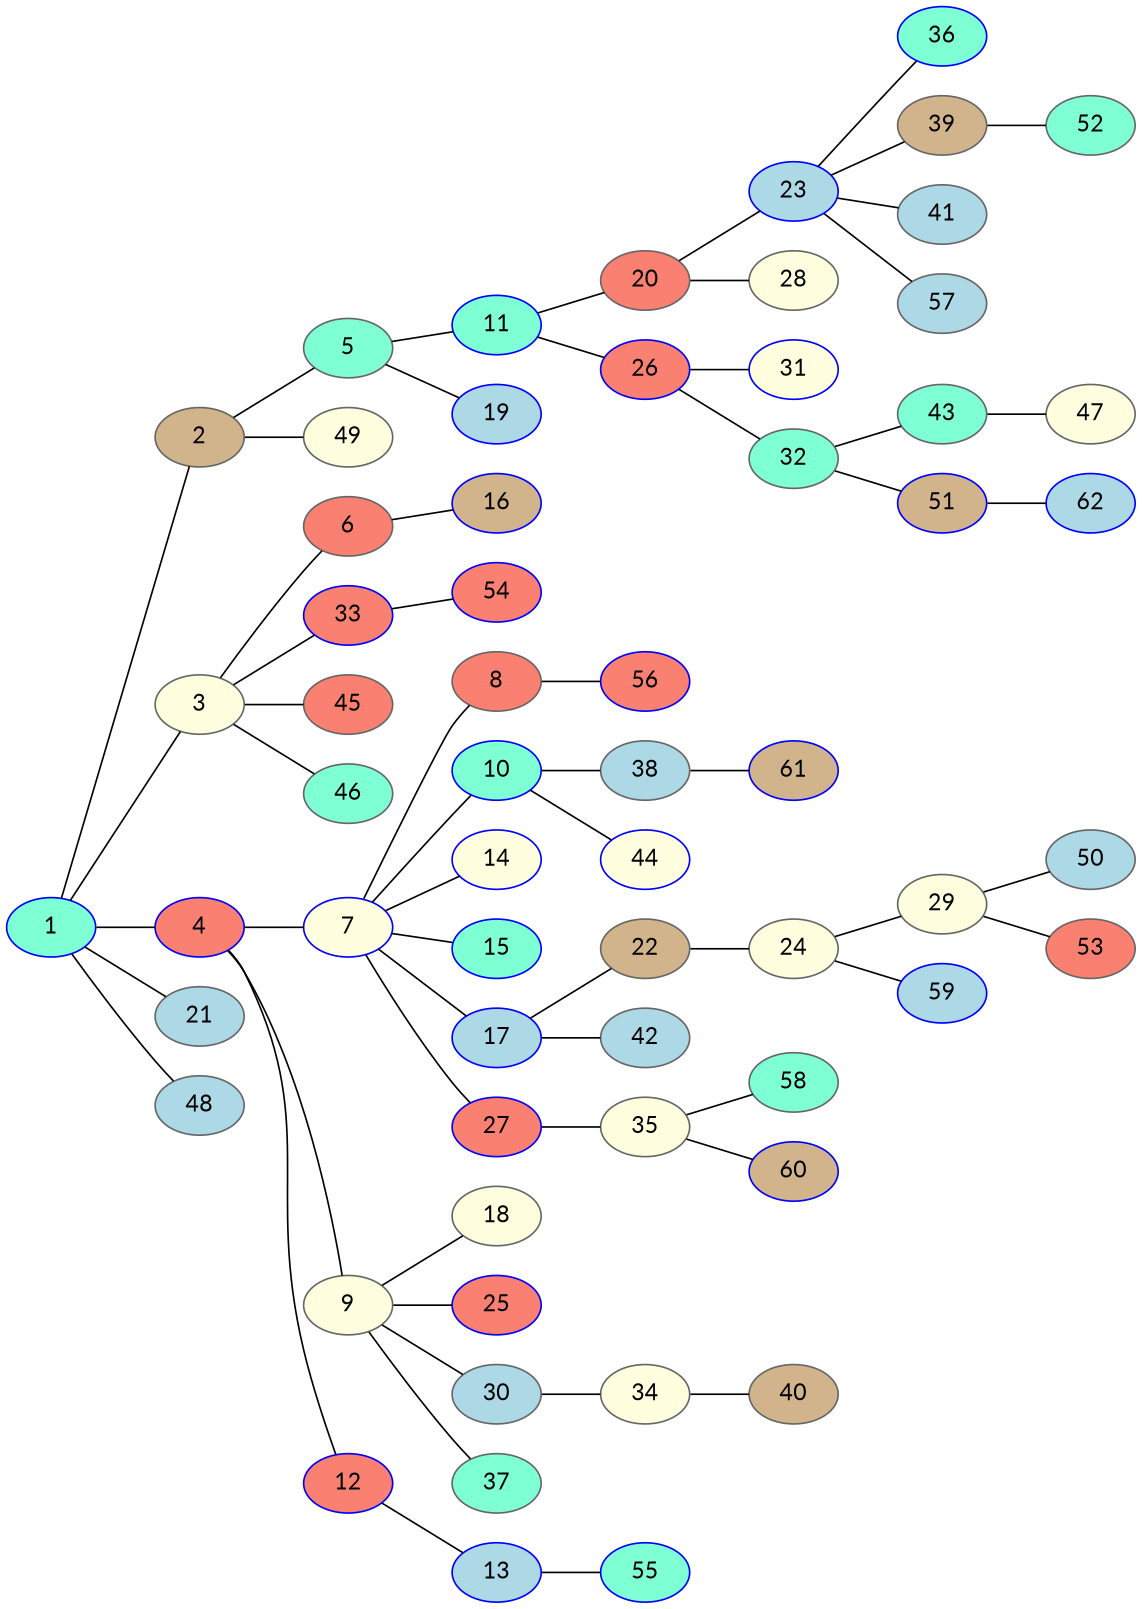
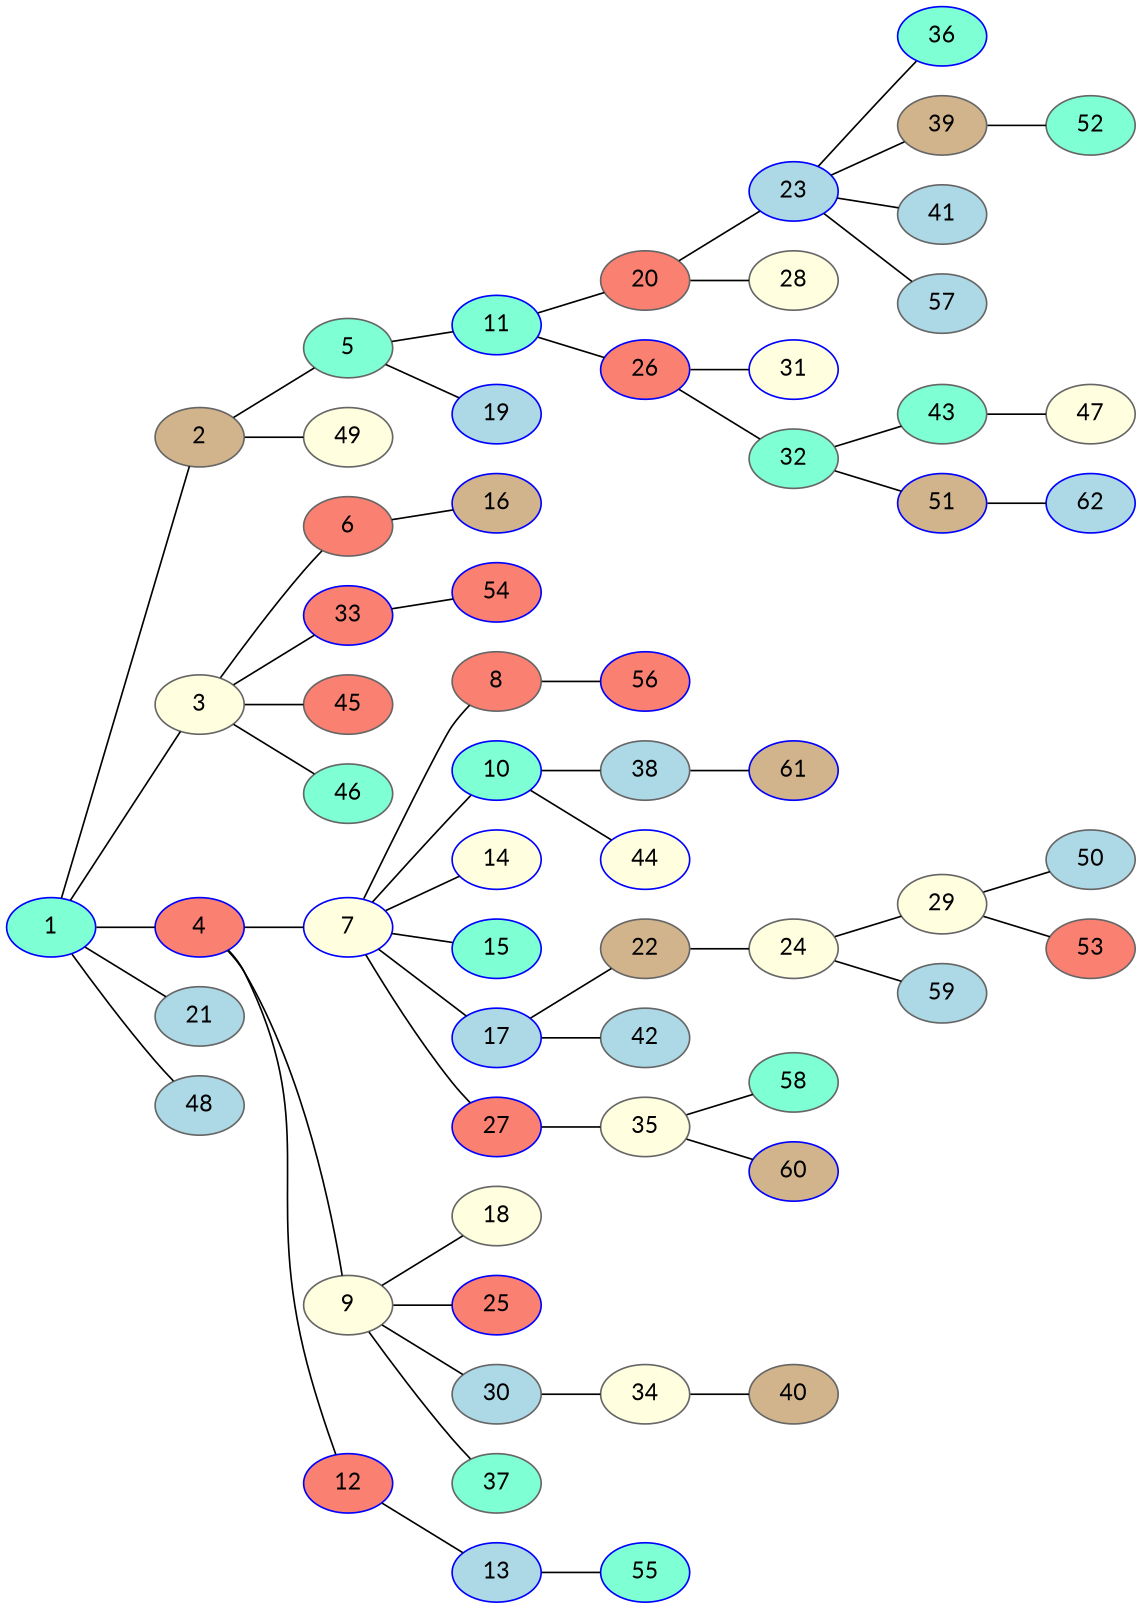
(942, 993) -> (942, 993)
